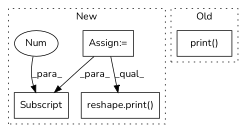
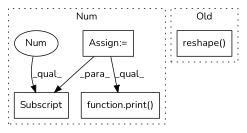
(87, 17) -> (87, 17)
(204, 43) -> (204, 43)
(47, 74) -> (47, 74)
(120, 105) -> (120, 105)
